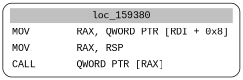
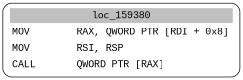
(68, 48) -> (68, 48)
